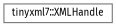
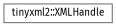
(58, 13) -> (58, 13)
